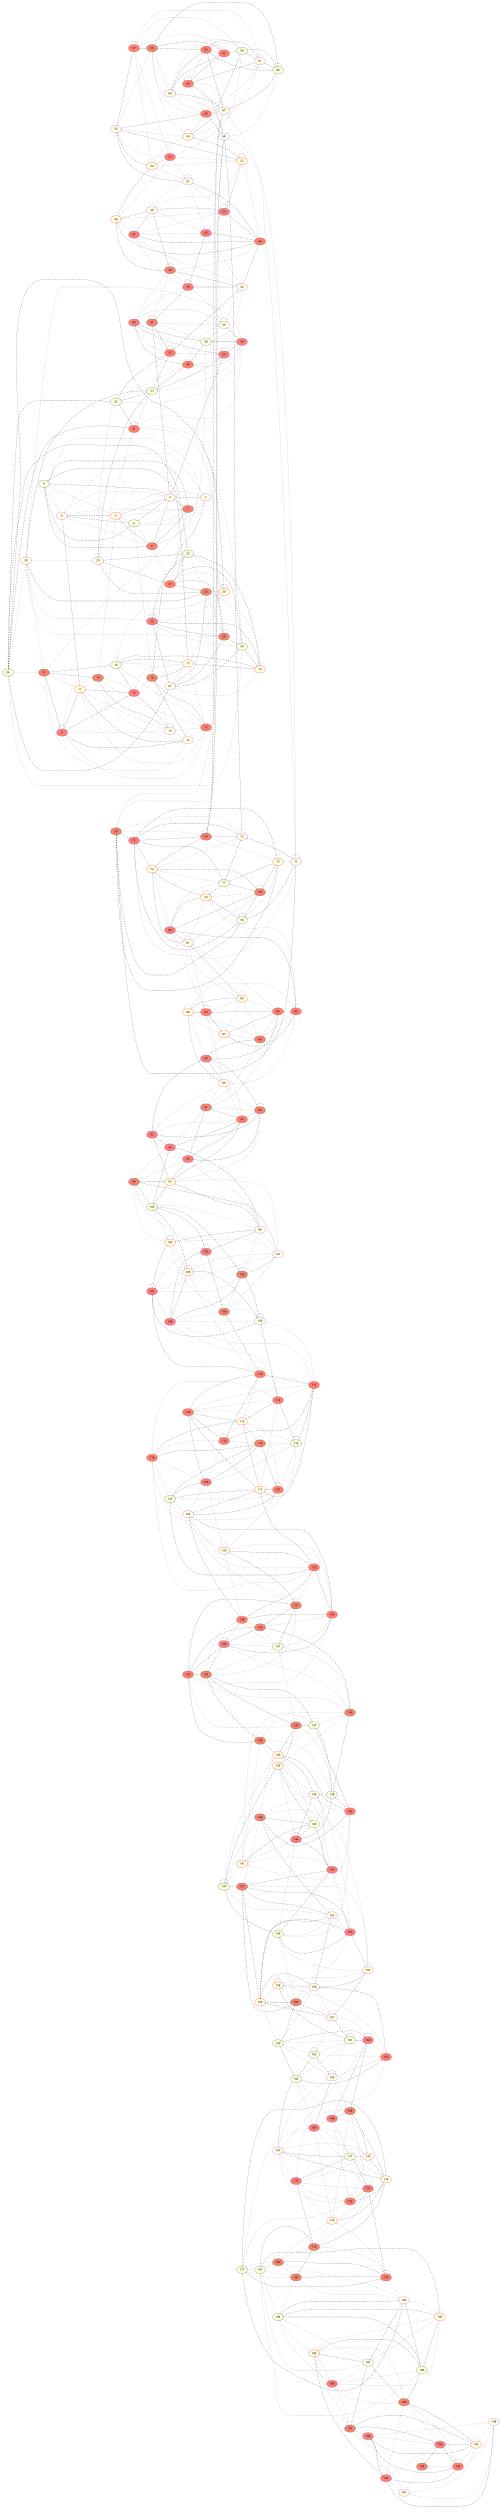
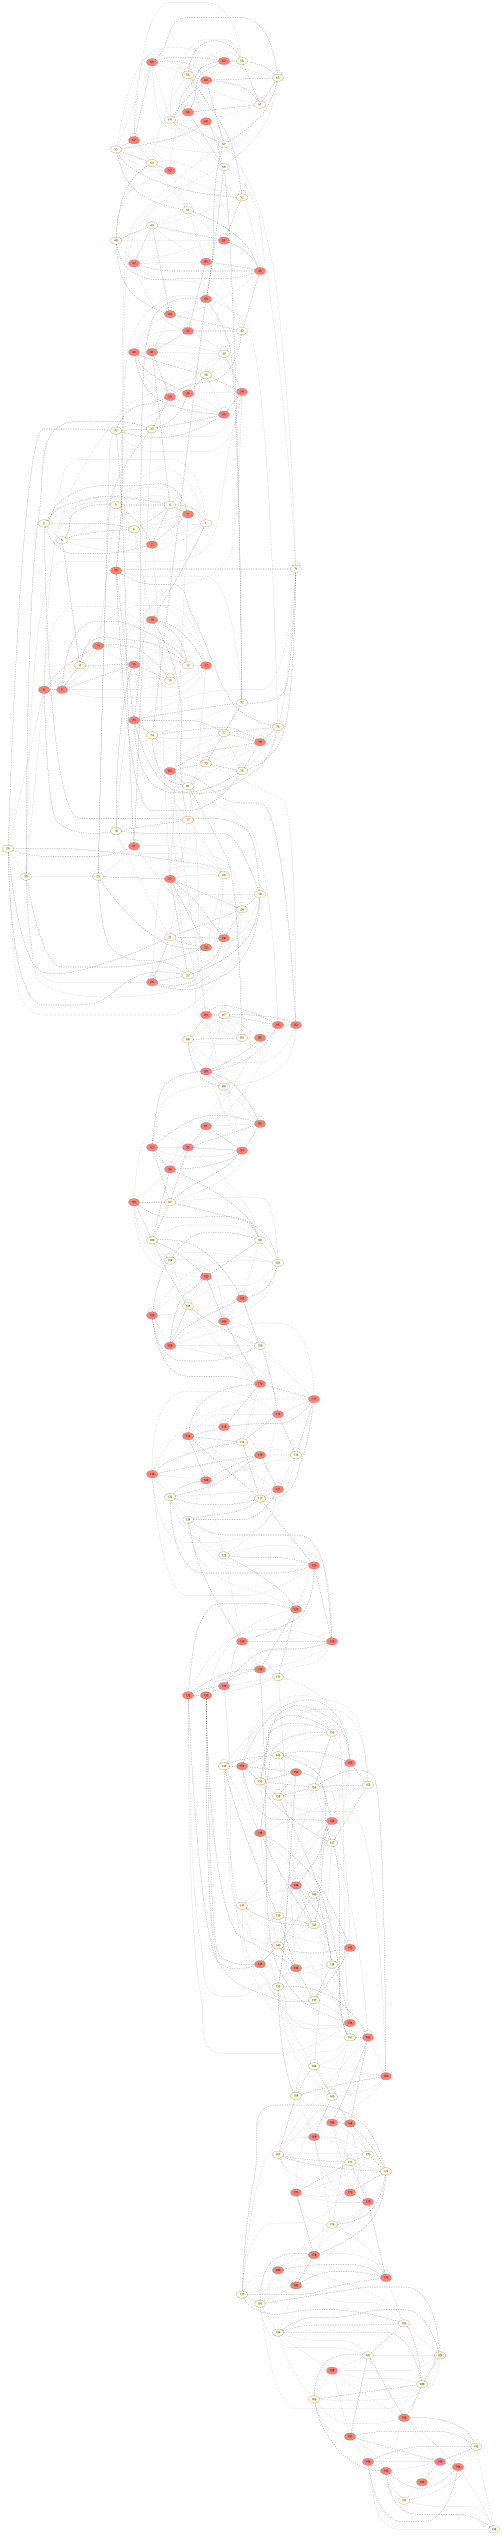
(197, 426) -> (172, 437)
(177, 886) -> (178, 753)
